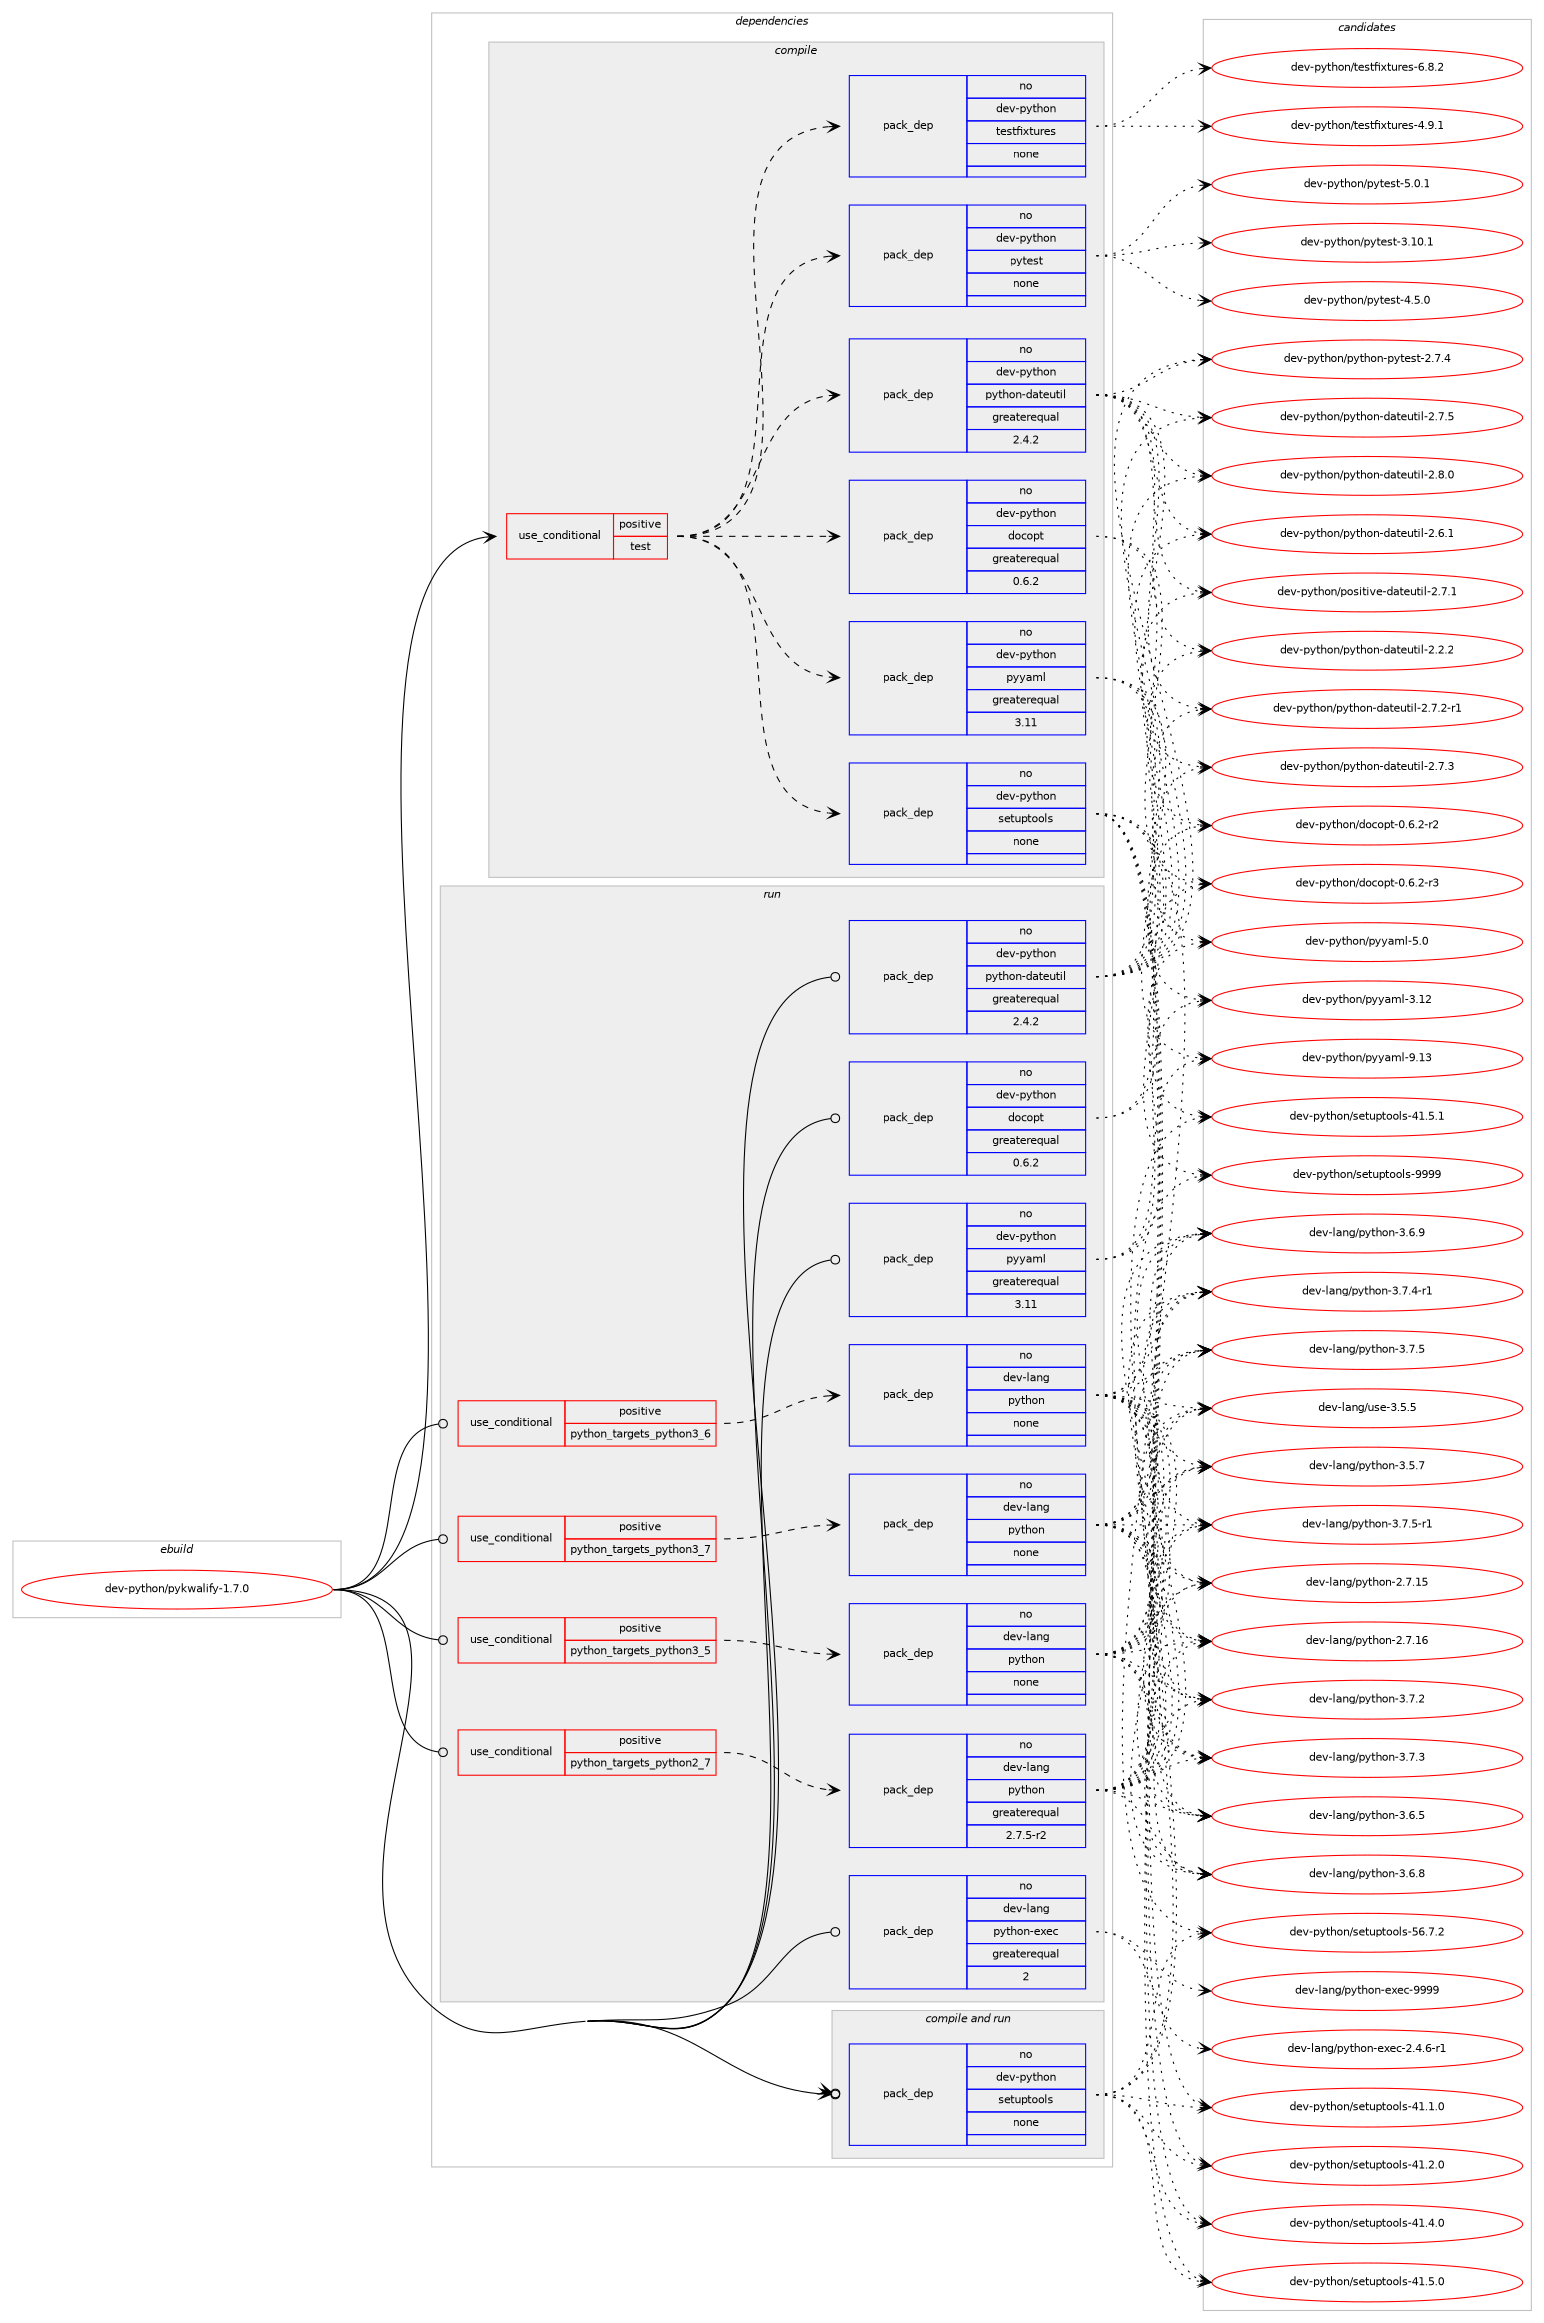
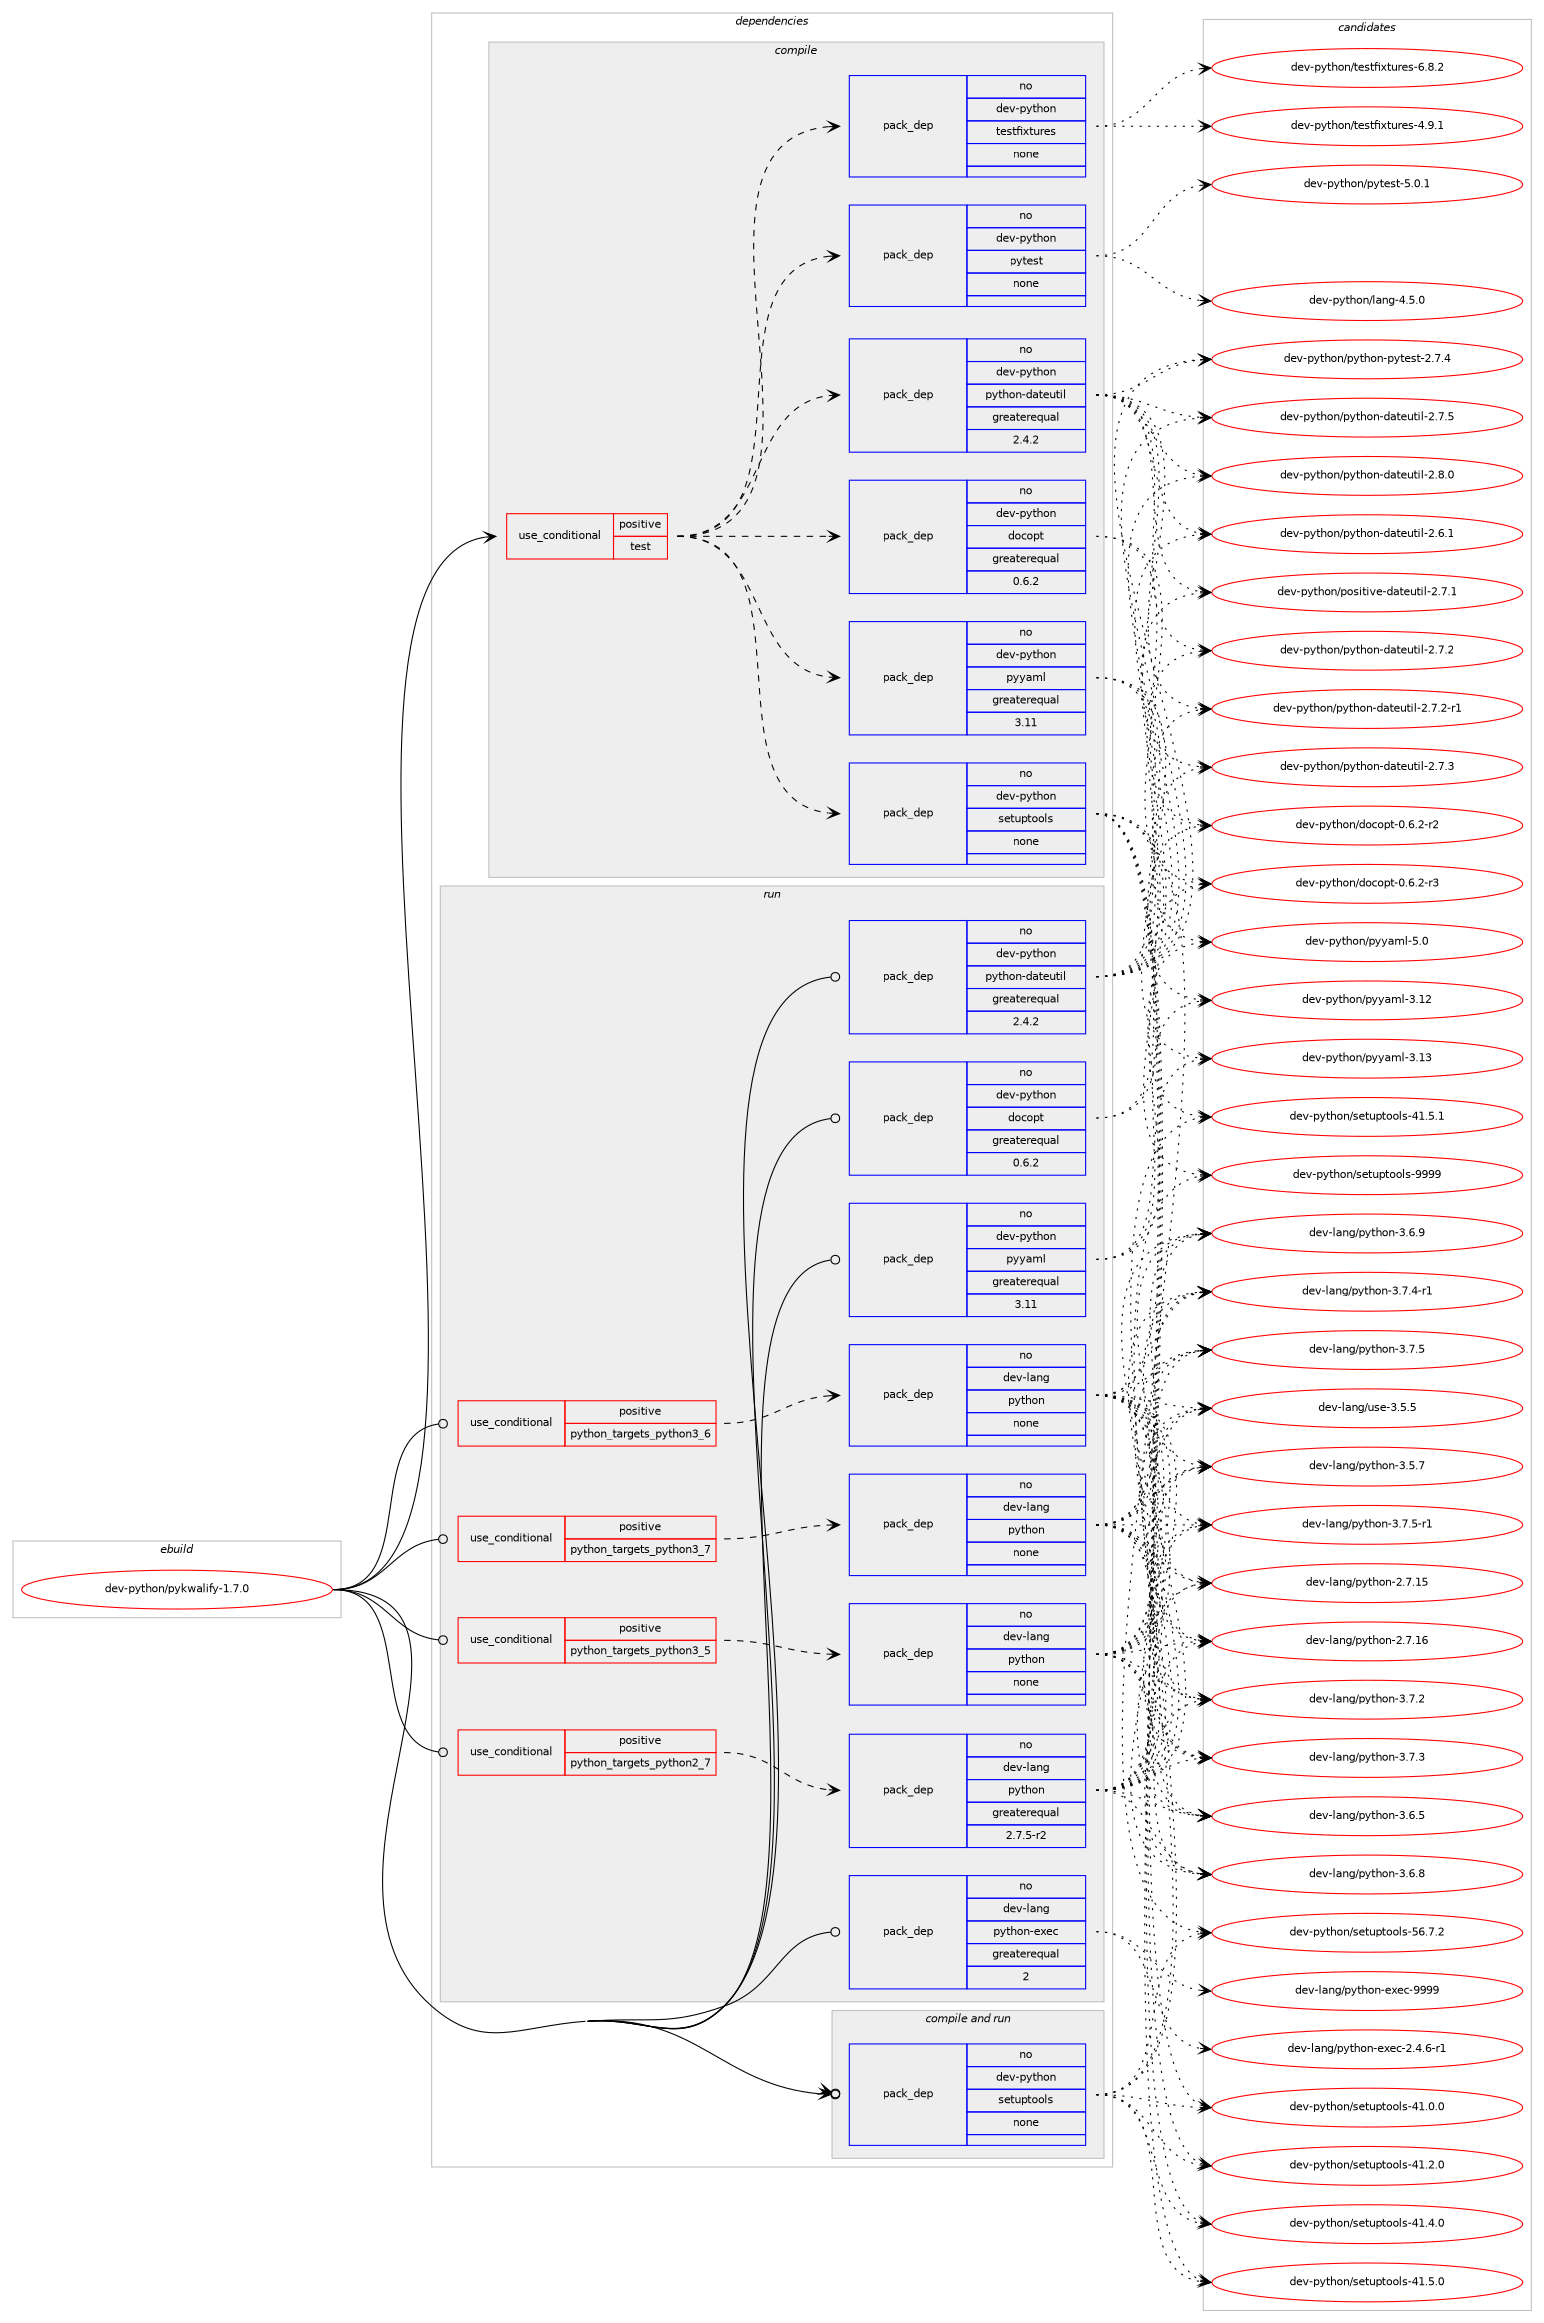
(1367, 243) -> none
(1367, 301) -> (1367, 301)
(1367, 651) -> (1367, 651)
(1367, 1059) -> (1367, 1059)
(1367, 2108) -> (1367, 2108)
